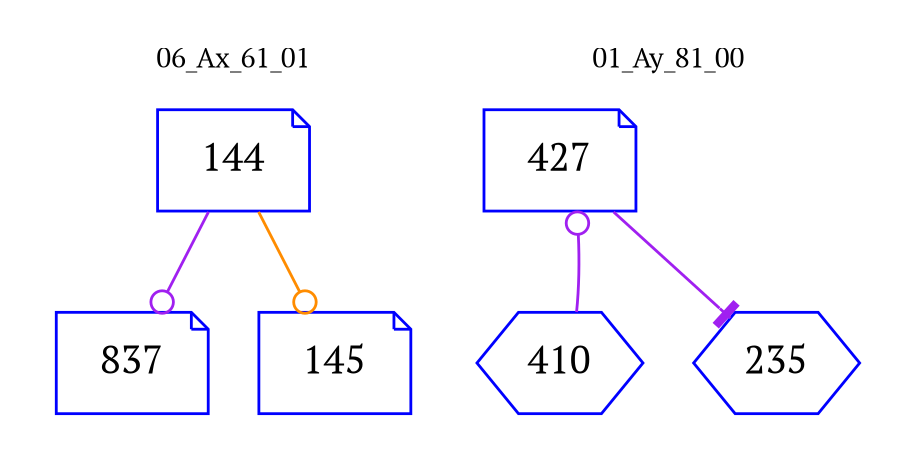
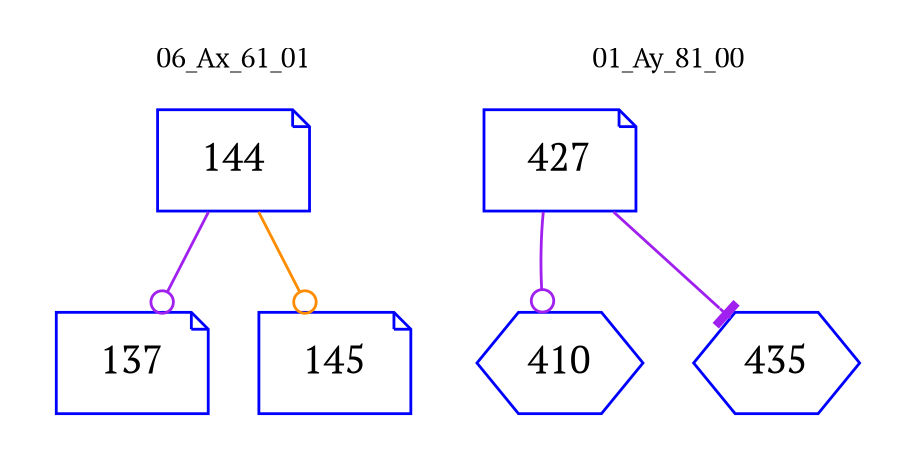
(579, 273) -> (541, 251)
(132, 363) -> (132, 363)
(777, 363) -> (777, 363)
